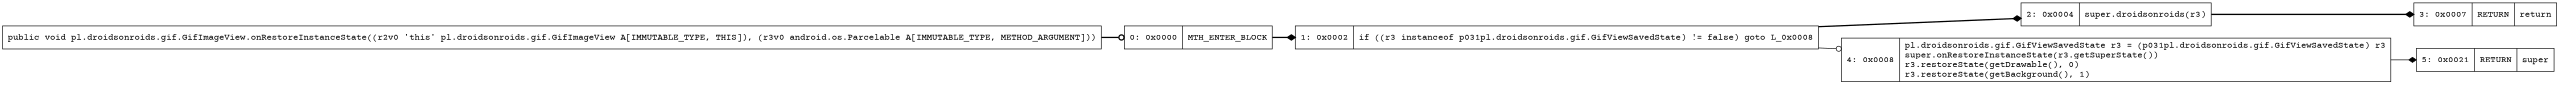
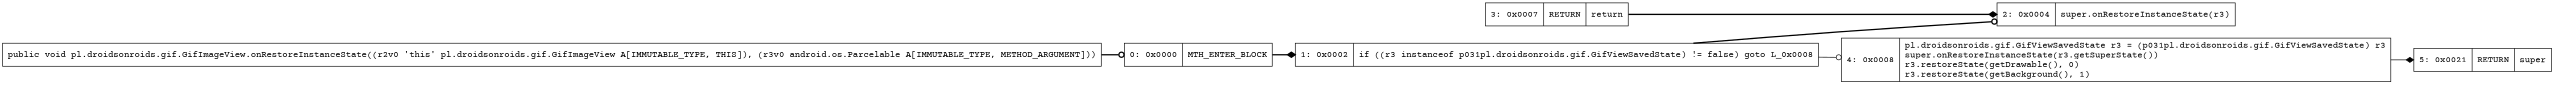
(2145, 14) -> (2145, 14)
(2309, 14) -> (1809, 14)
(1916, 23) -> (1843, 32)
